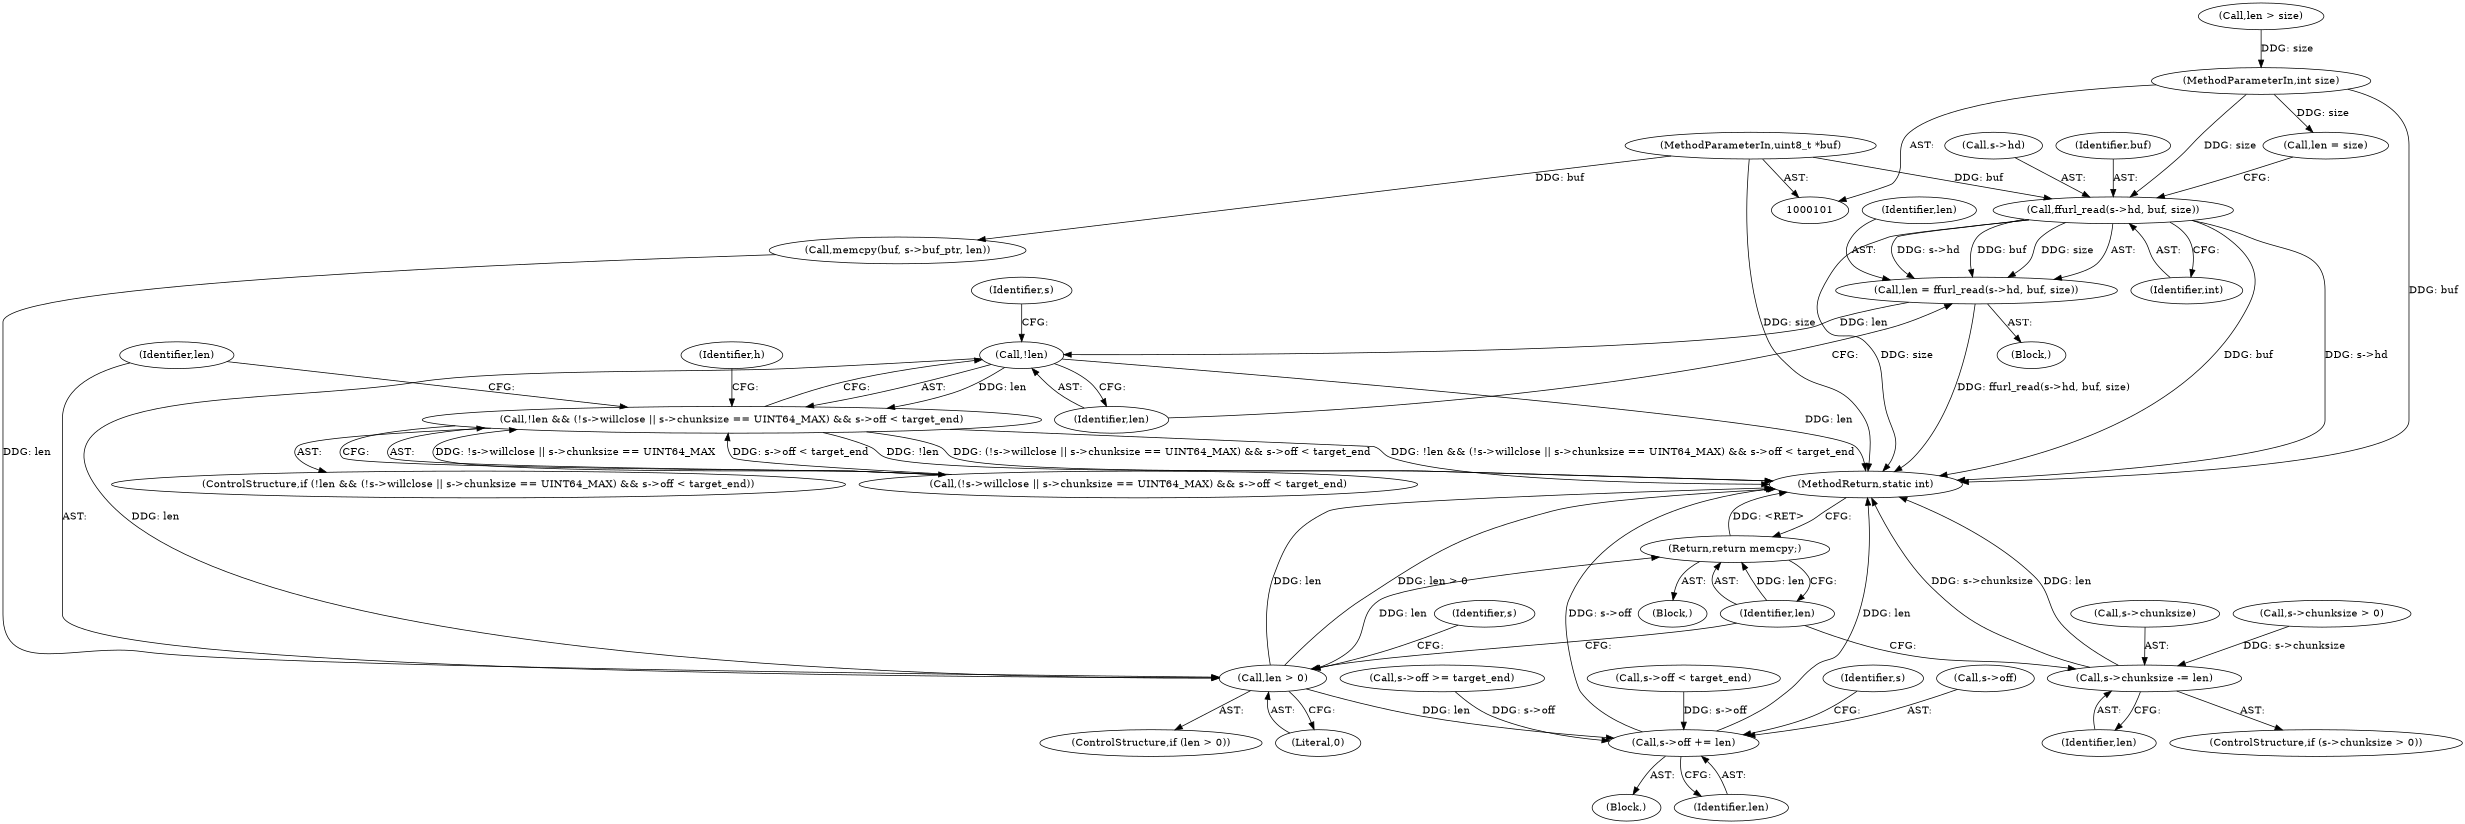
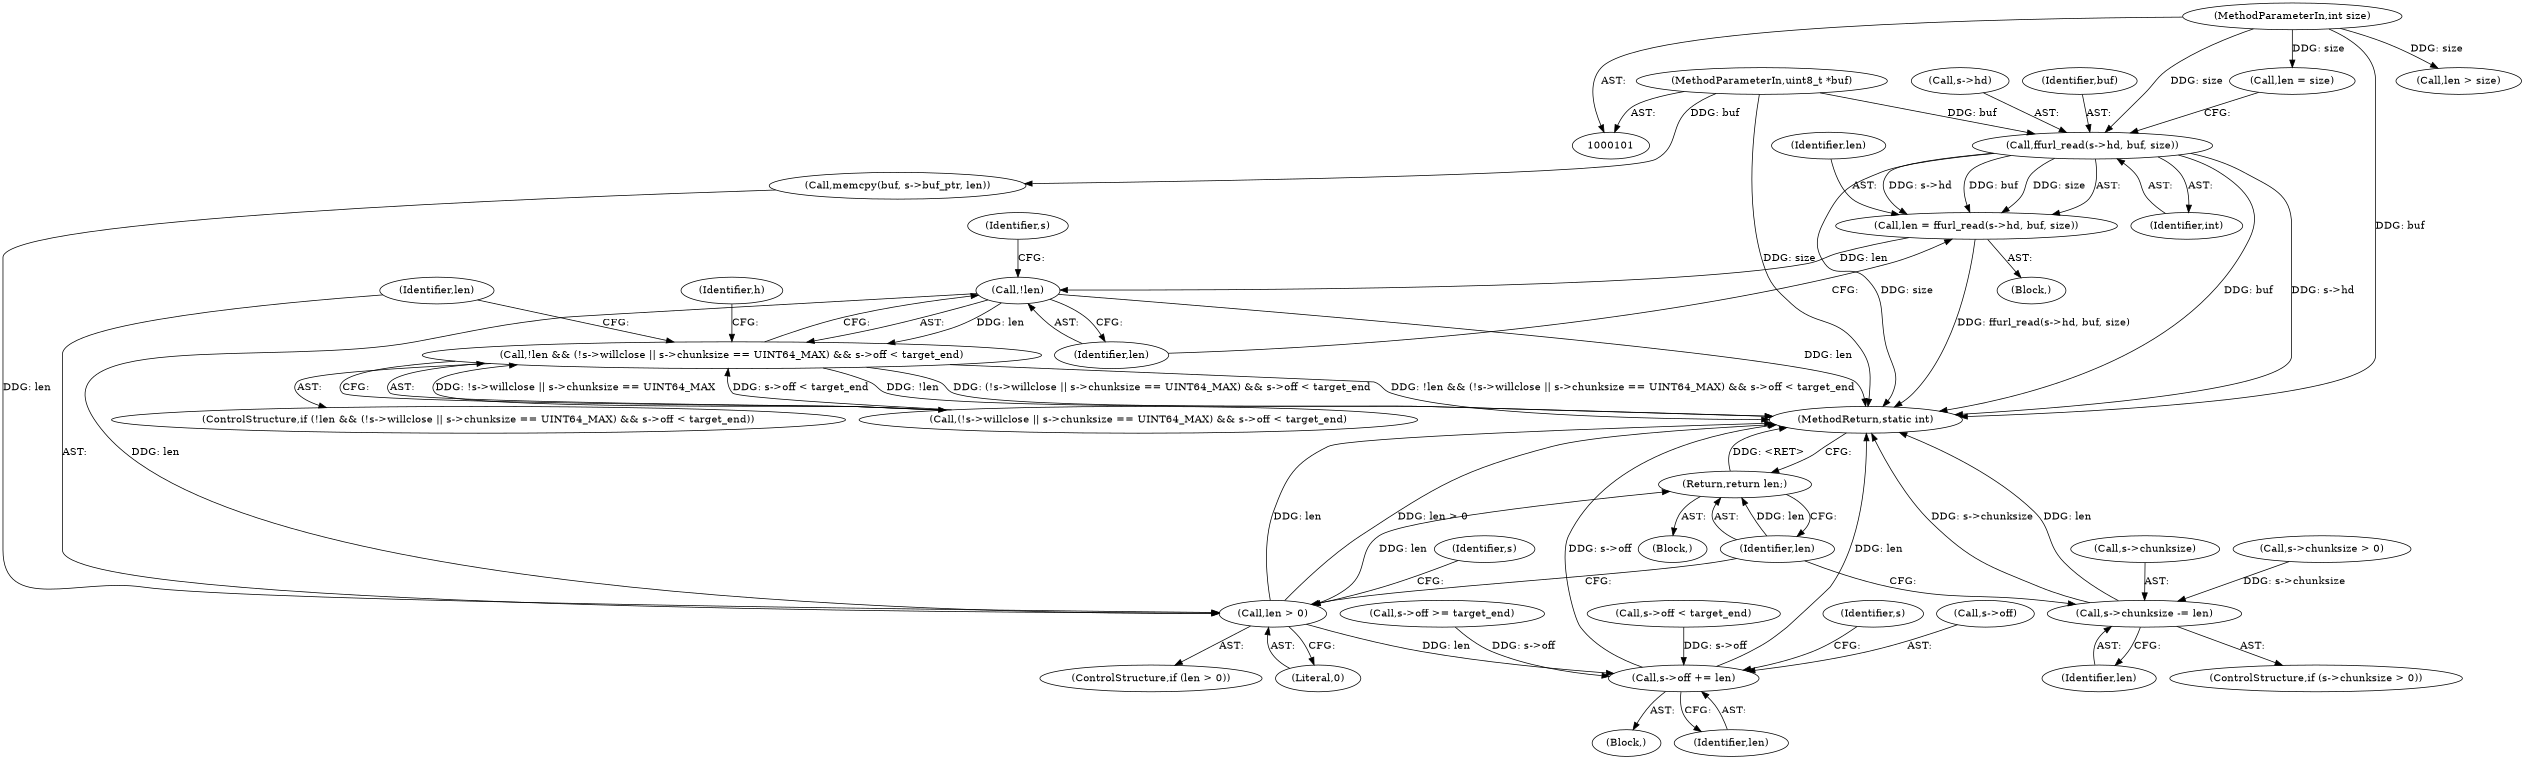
(2261, 45) -> (2387, 44)
(2208, 250) -> (2202, 186)
(1735, 549) -> (1735, 484)
